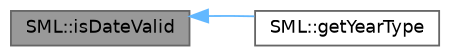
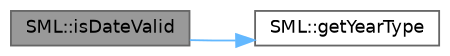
(231, 16) -> (213, 41)
